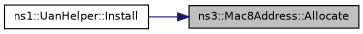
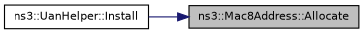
(76, 17) -> (76, 17)
